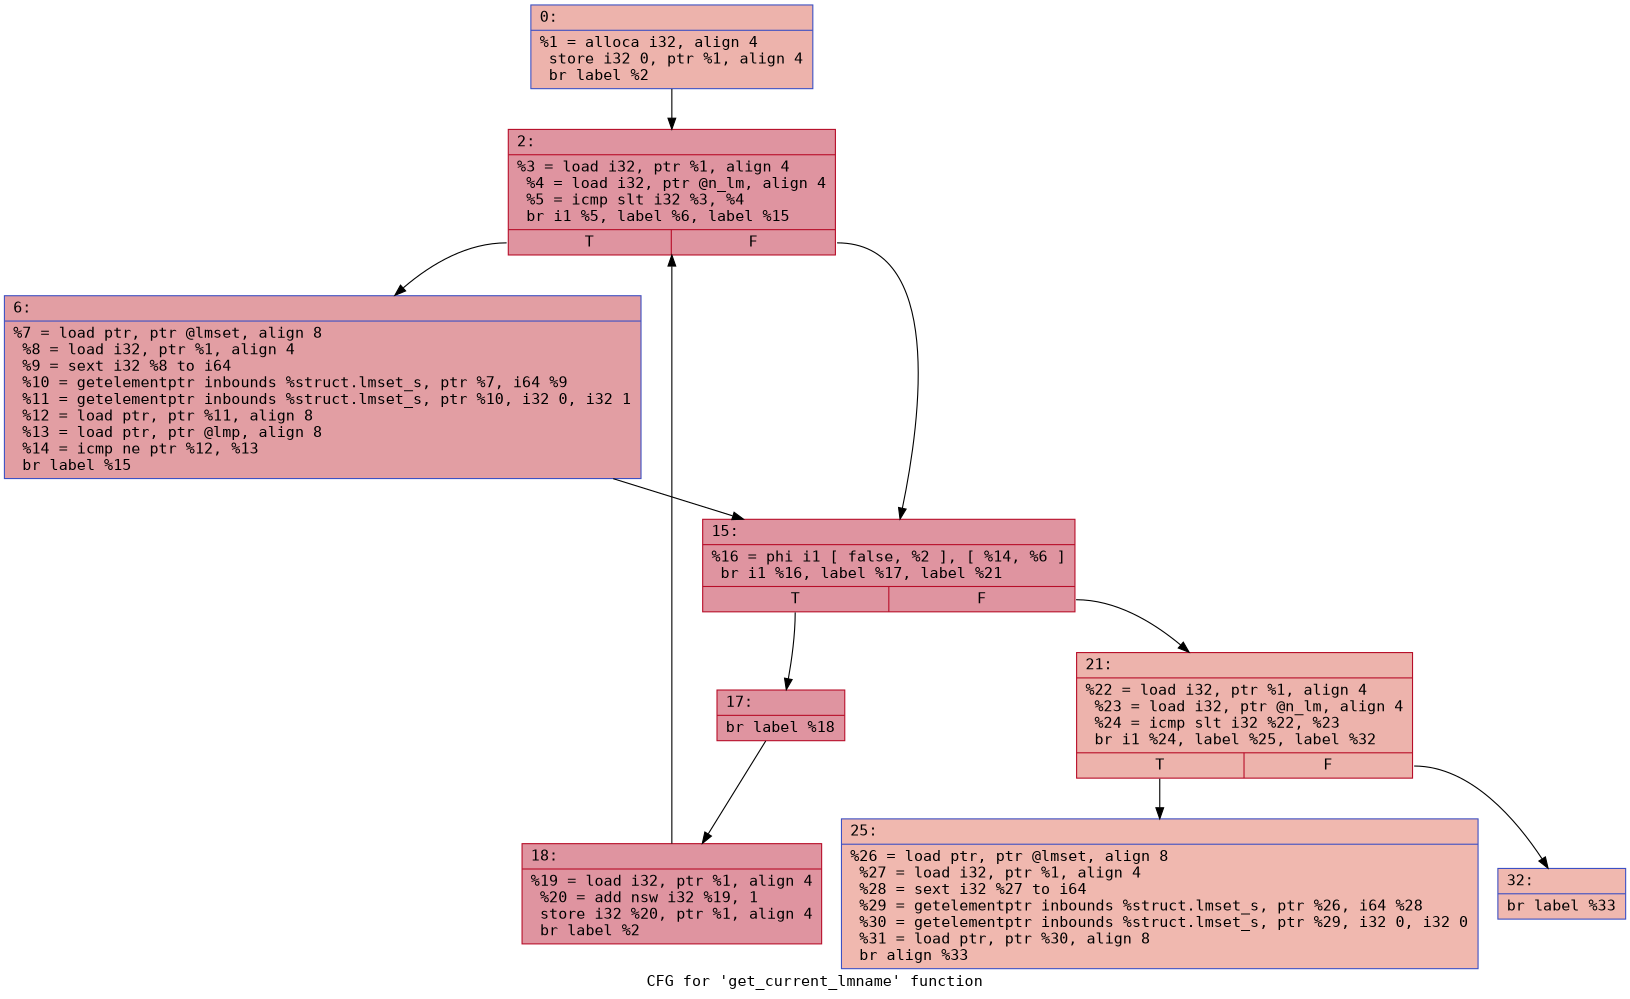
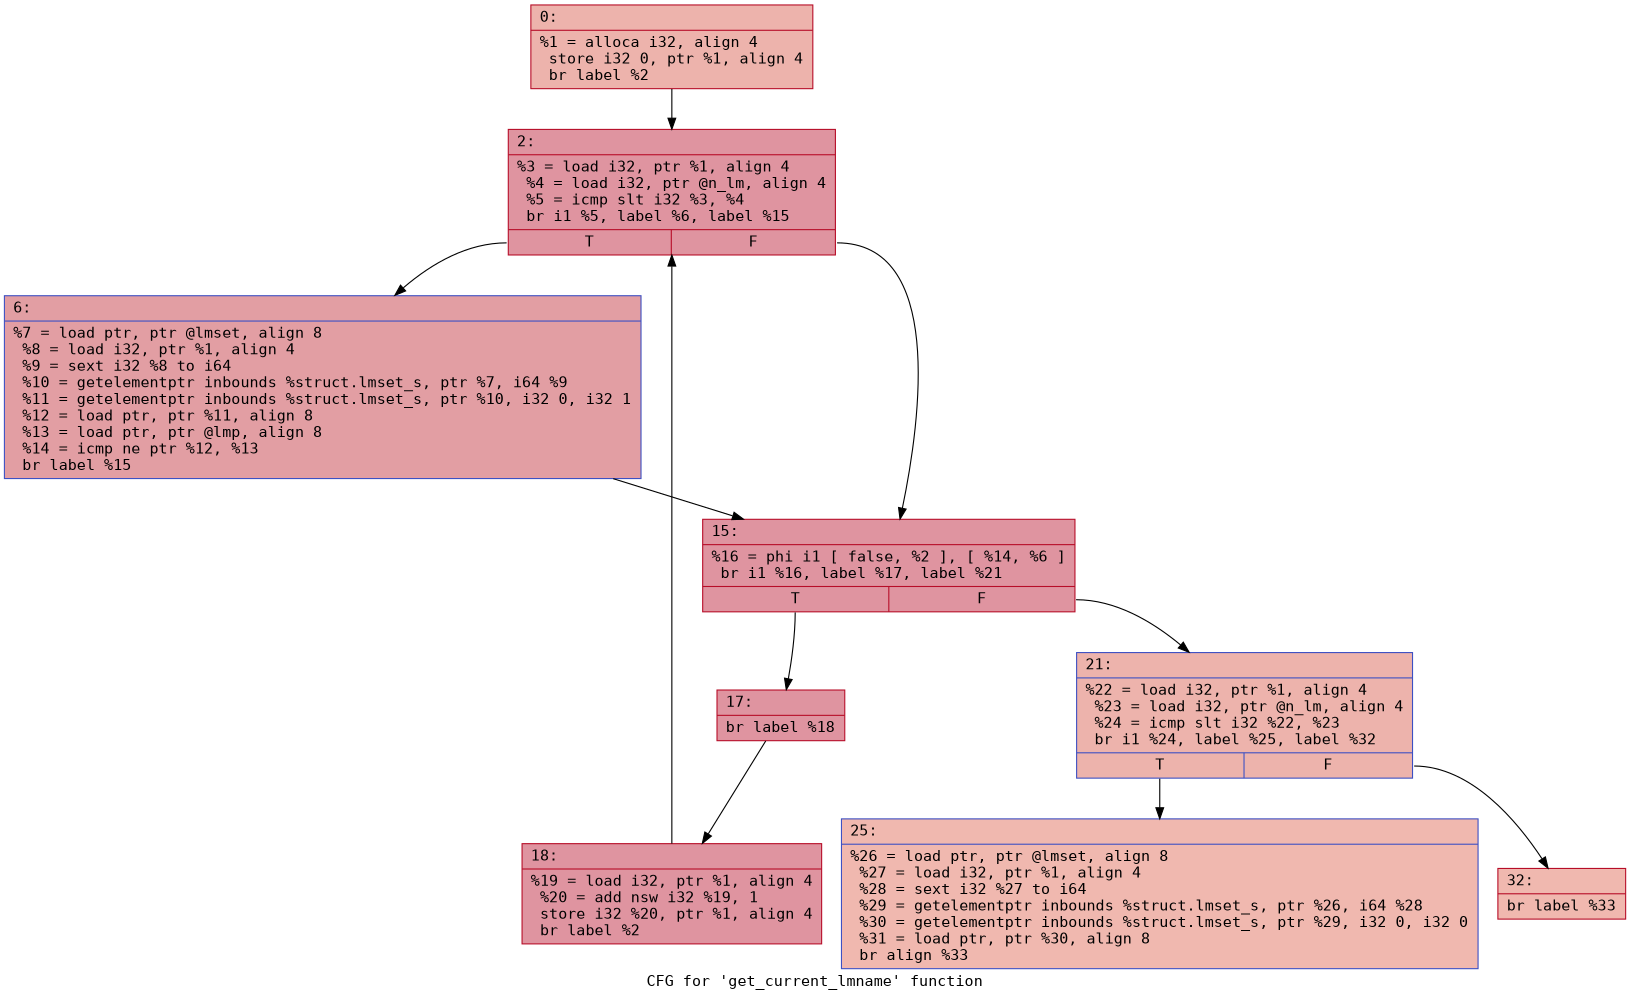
(672, 47) -> (672, 47)
(1245, 715) -> (1245, 715)
(1562, 894) -> (1562, 894)
